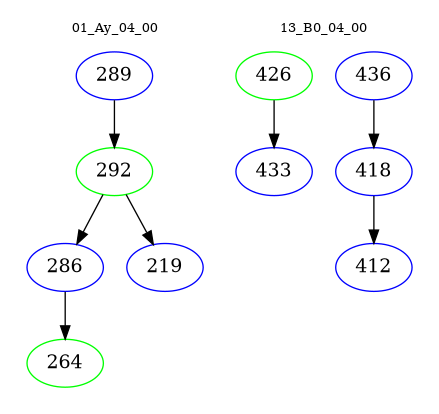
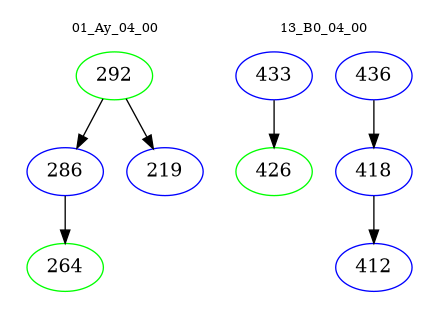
(114, 76) -> none
(274, 117) -> (274, 117)
